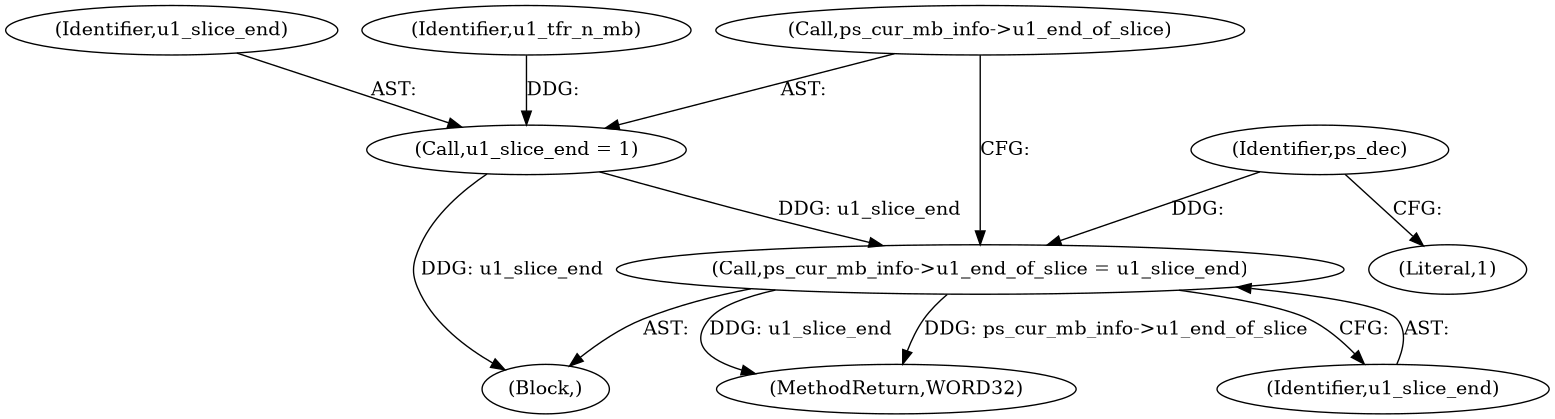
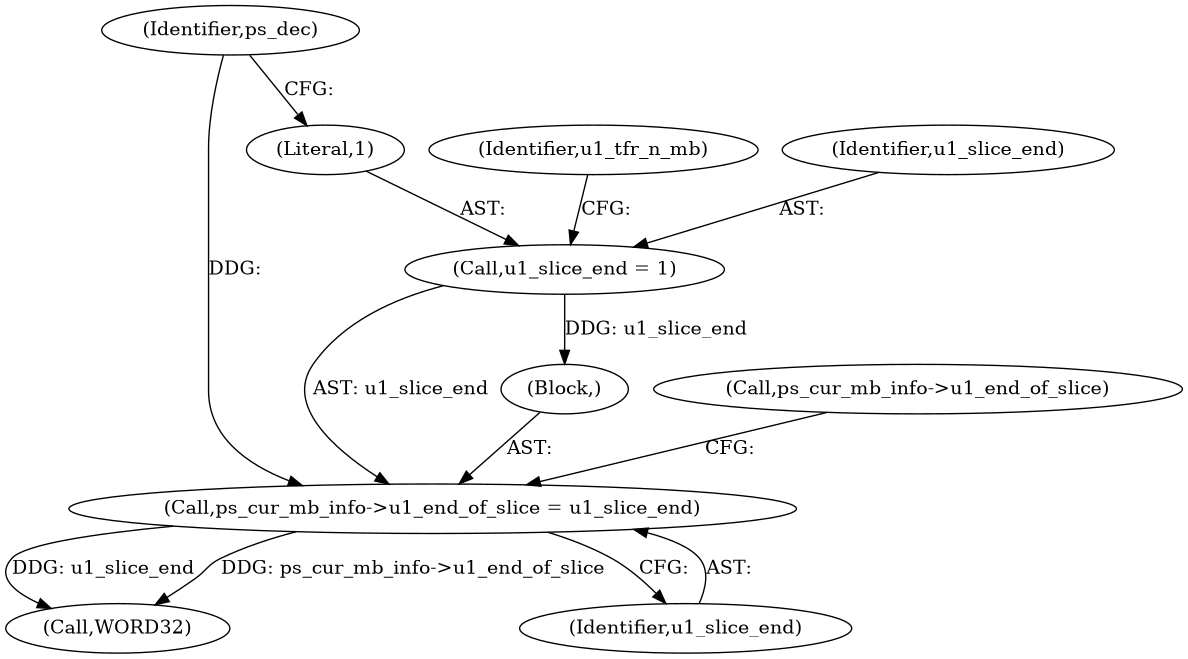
(757, 89) -> (436, 205)
(556, 90) -> (609, 210)
(870, 210) -> (401, 389)
(661, 312) -> (505, 444)
(896, 389) -> (118, 628)
